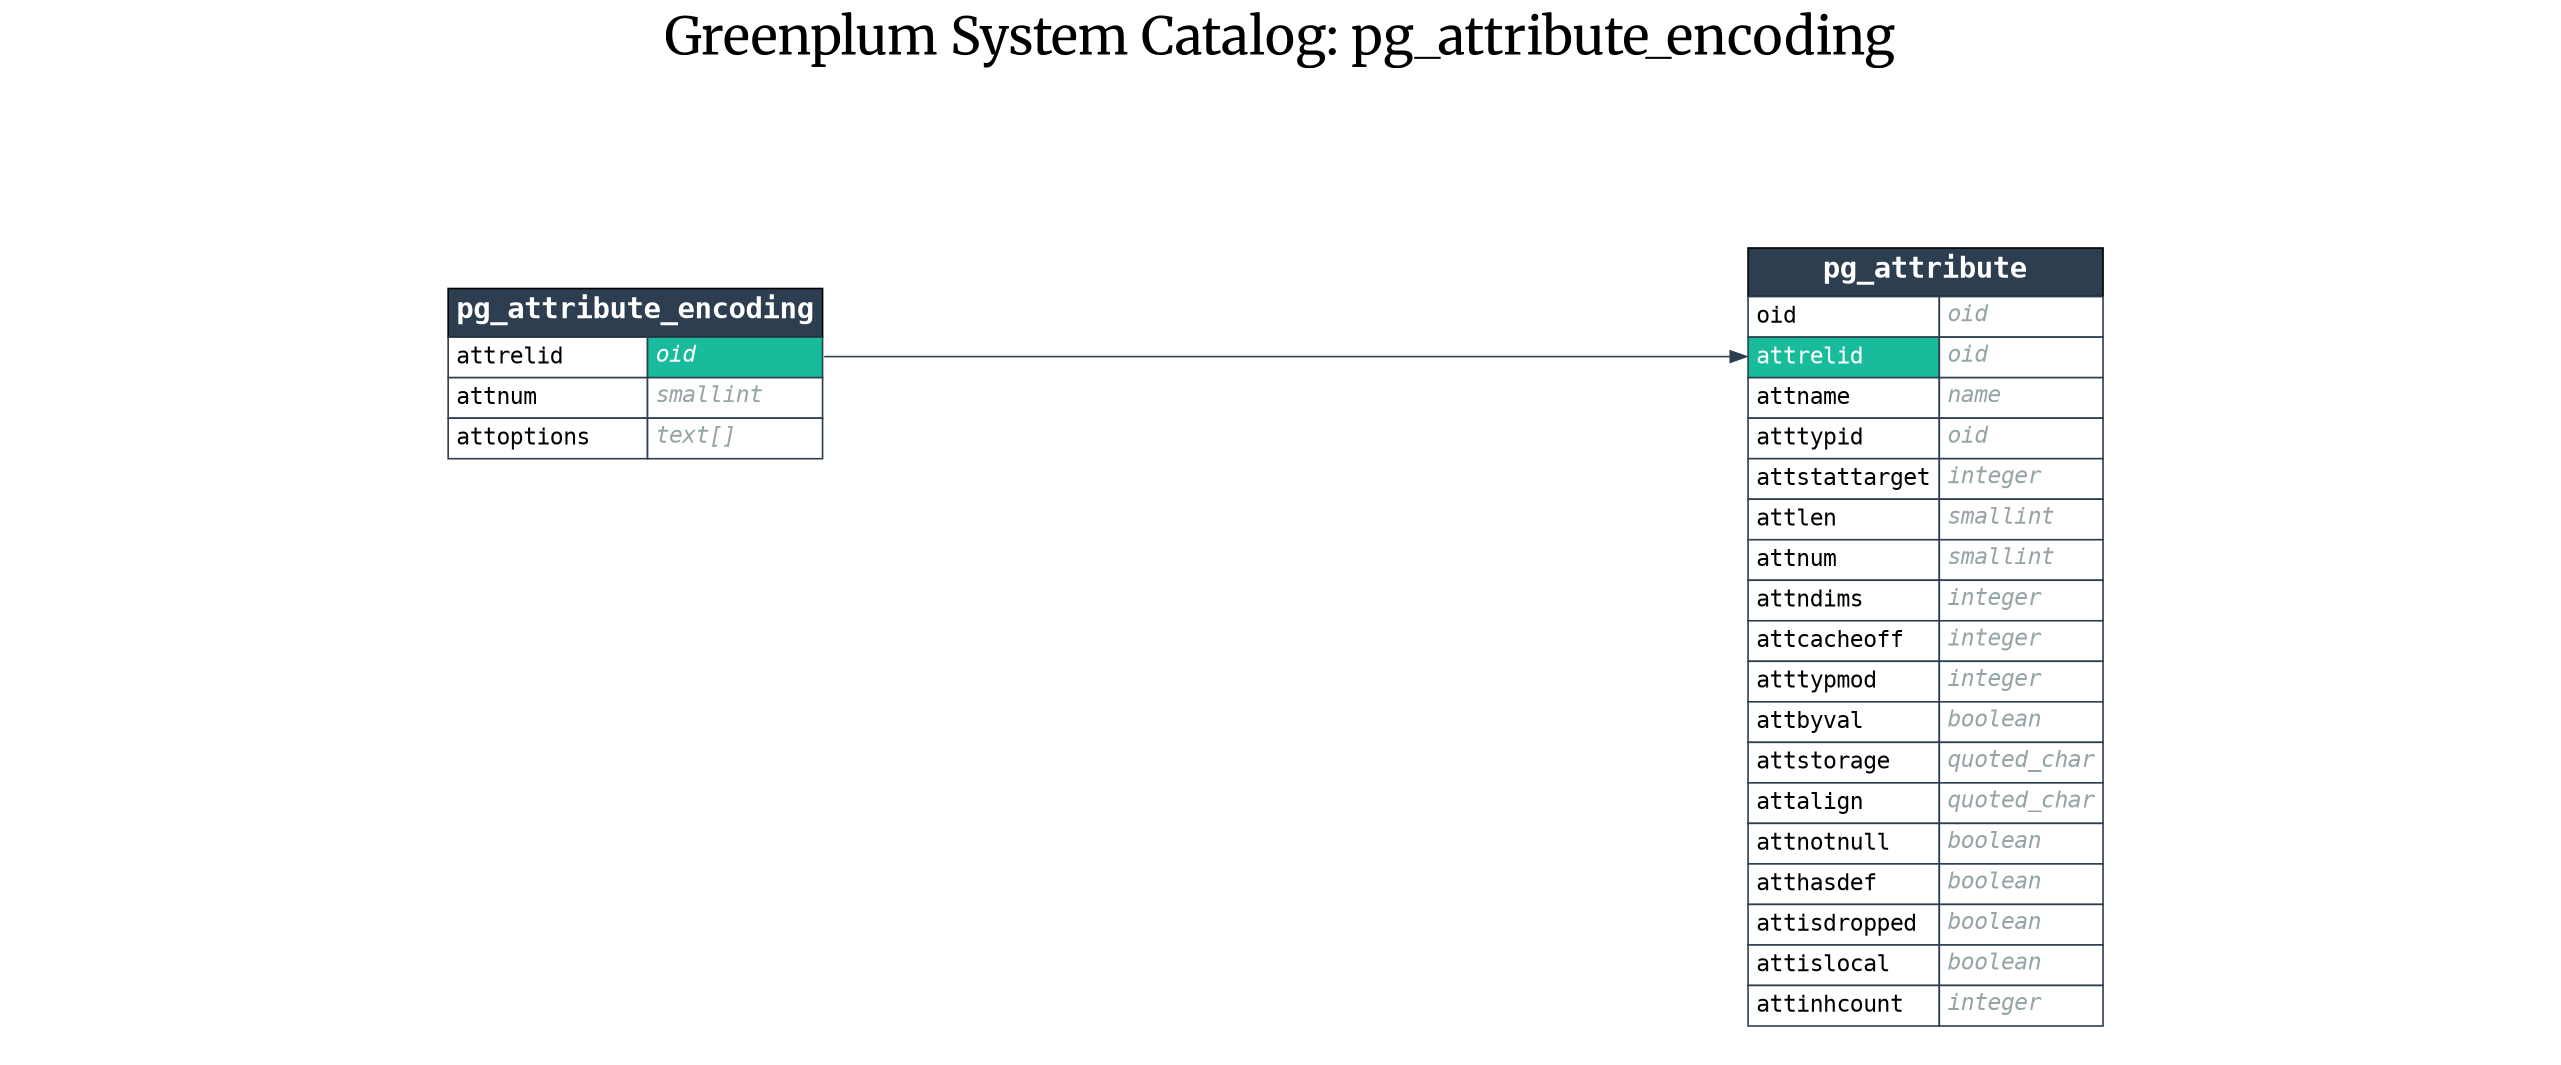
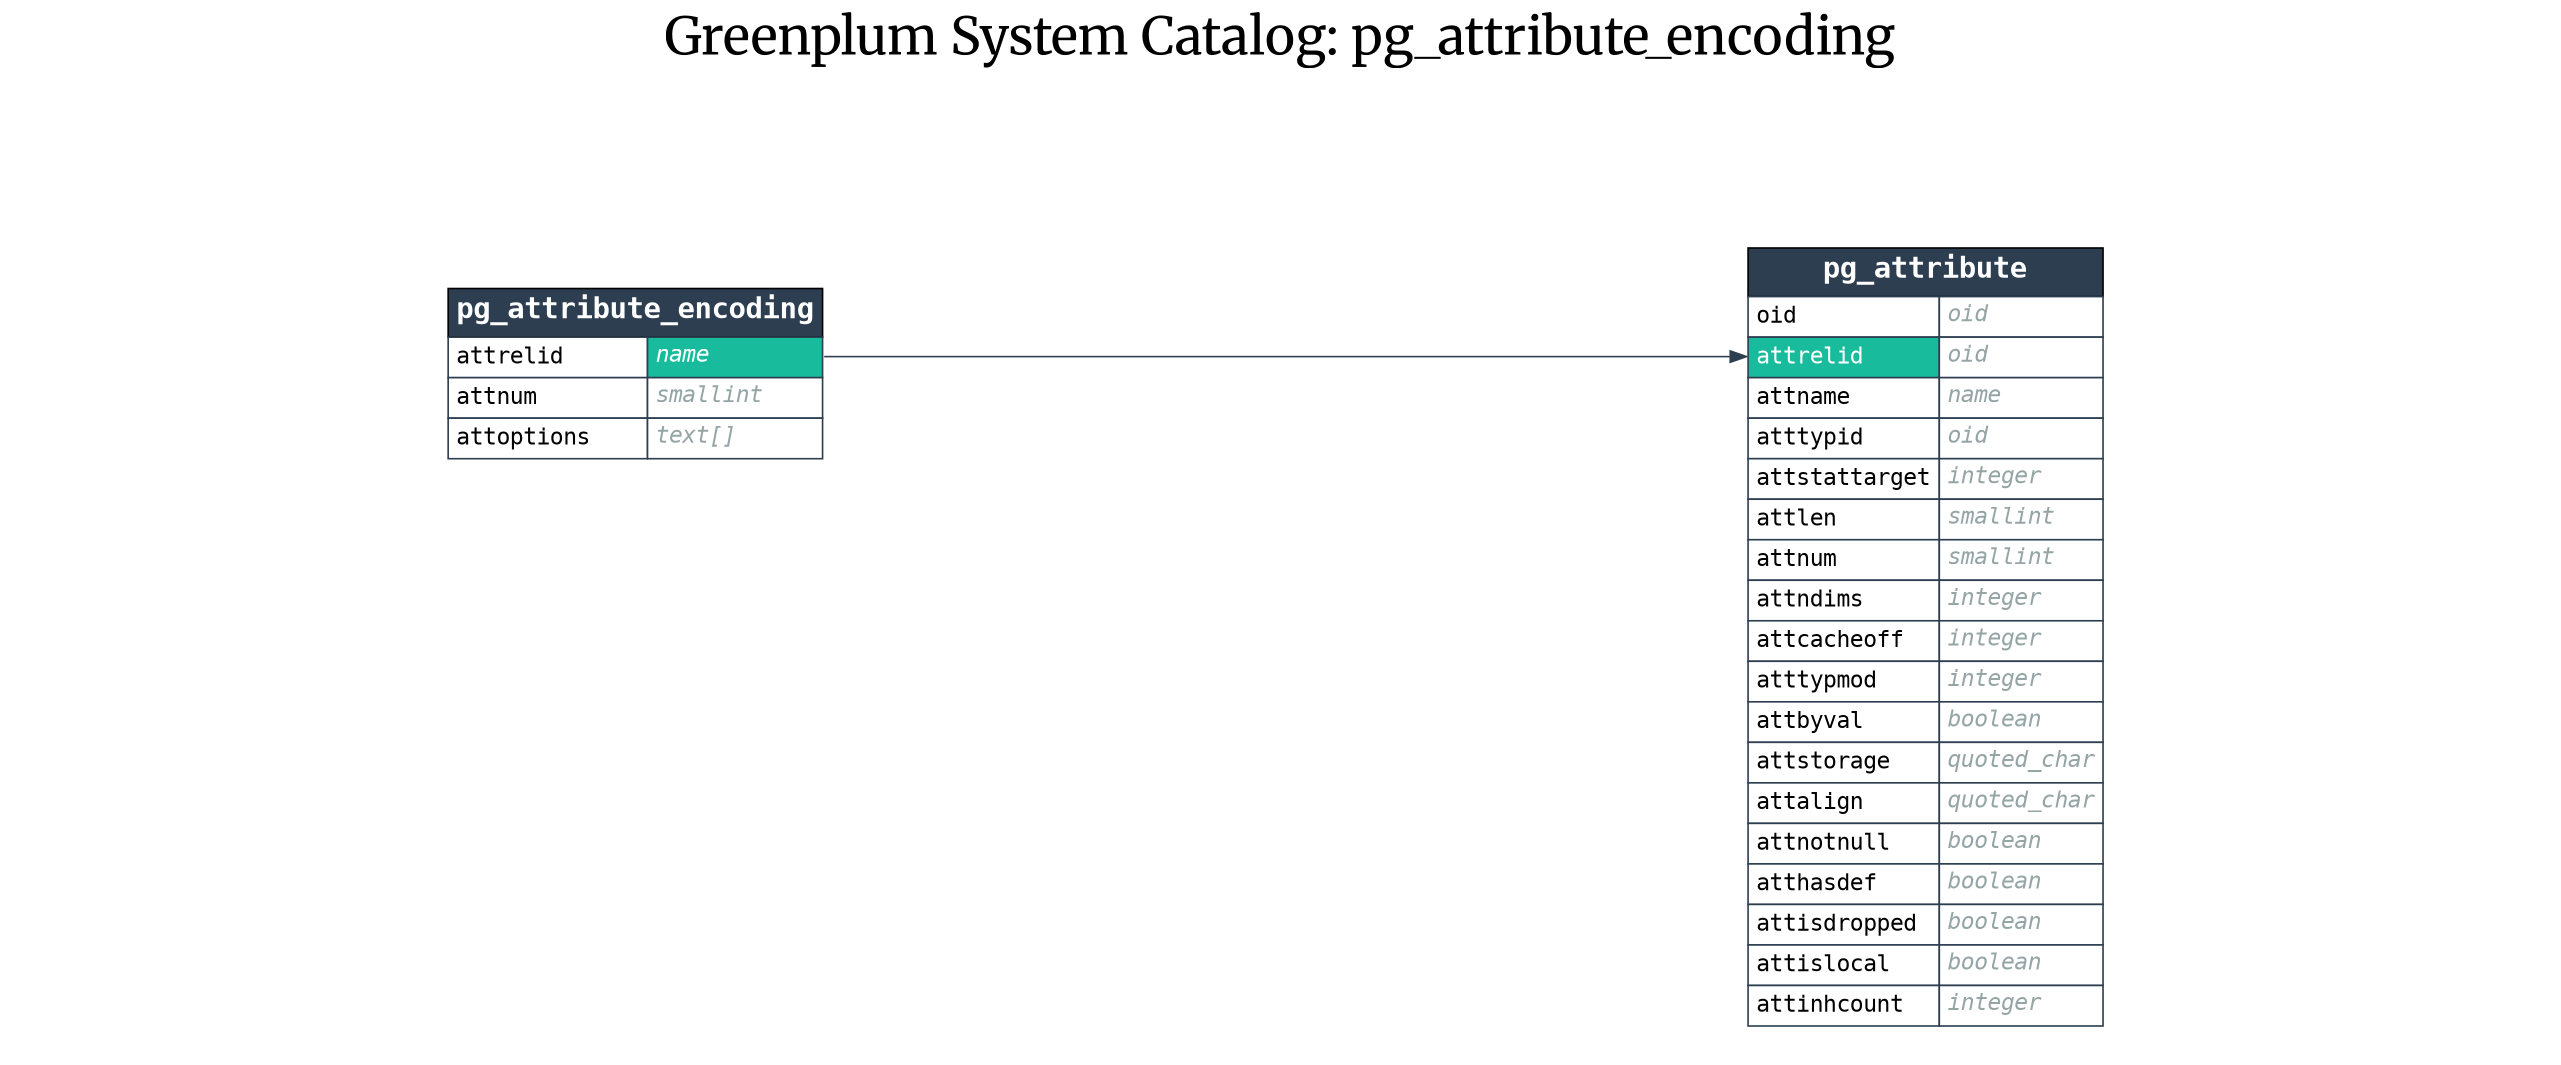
(676, 355) -> (683, 355)
